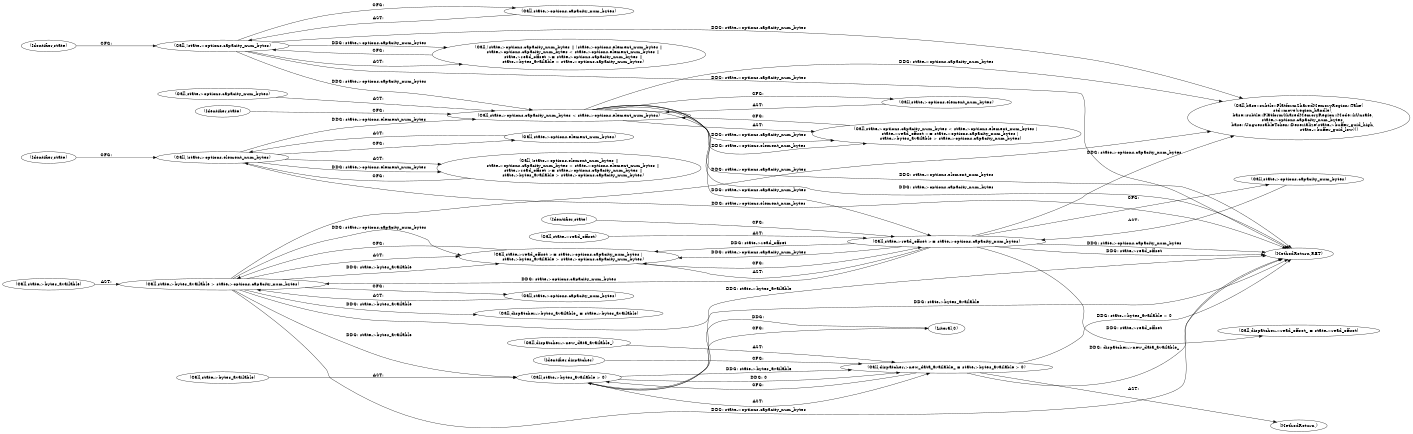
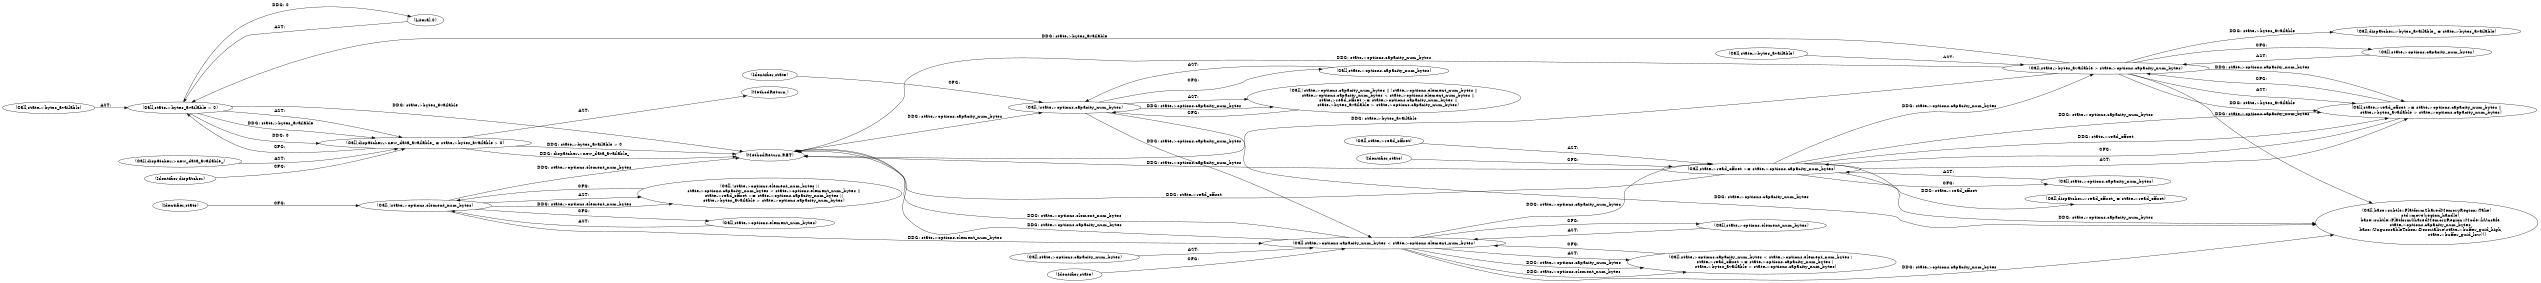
(802, 82) -> (917, 132)
(759, 317) -> (281, 27)
(759, 328) -> (281, 5)
